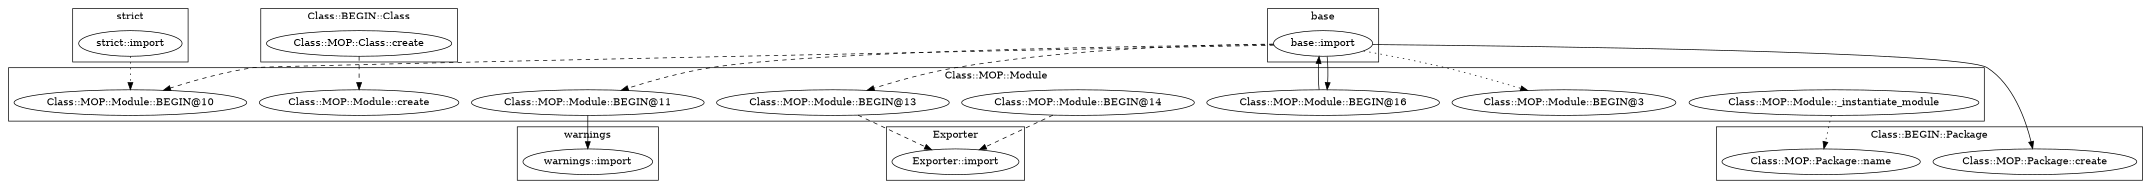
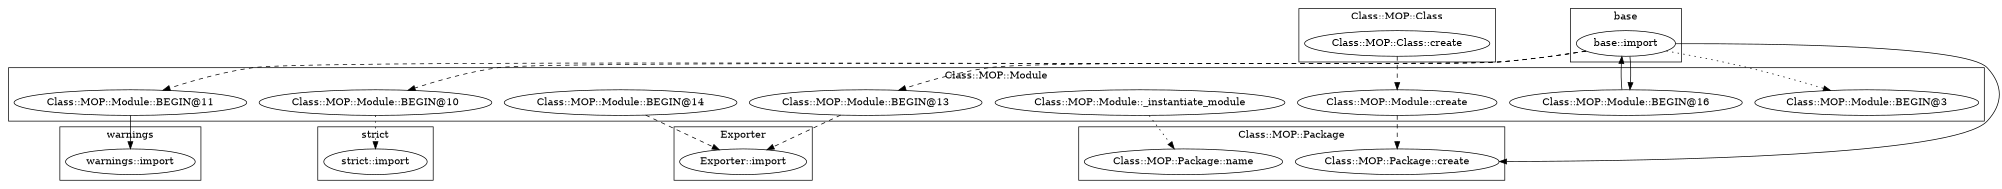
(359, 17) -> (1397, 17)
(130, 72) -> (375, 131)
none -> (1397, 131)
(1929, 135) -> (1292, 135)
